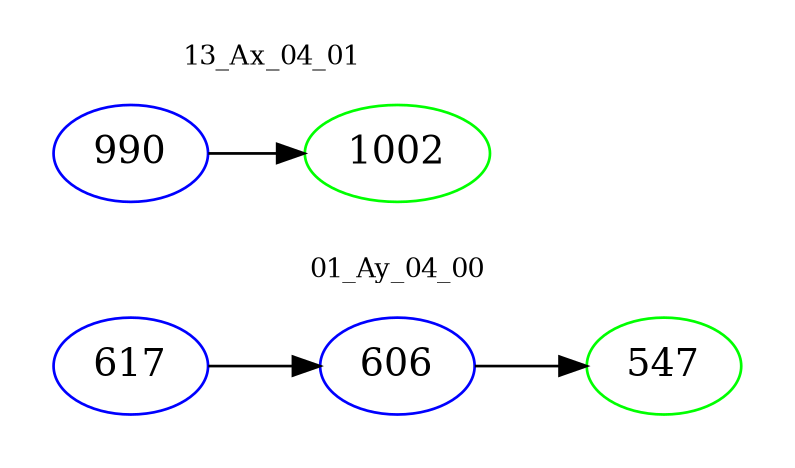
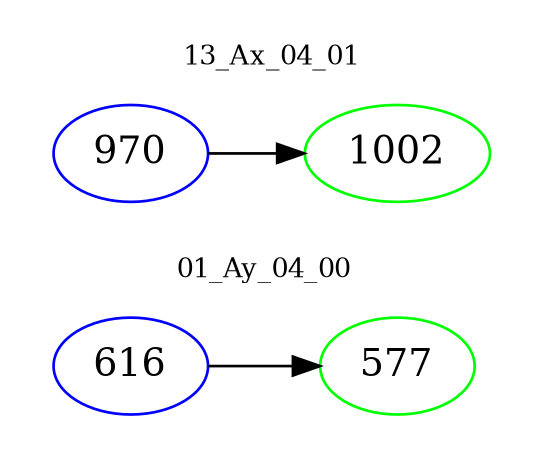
(131, 153) -> (131, 153)
(131, 366) -> none
(397, 366) -> (131, 366)
(664, 366) -> (397, 366)
